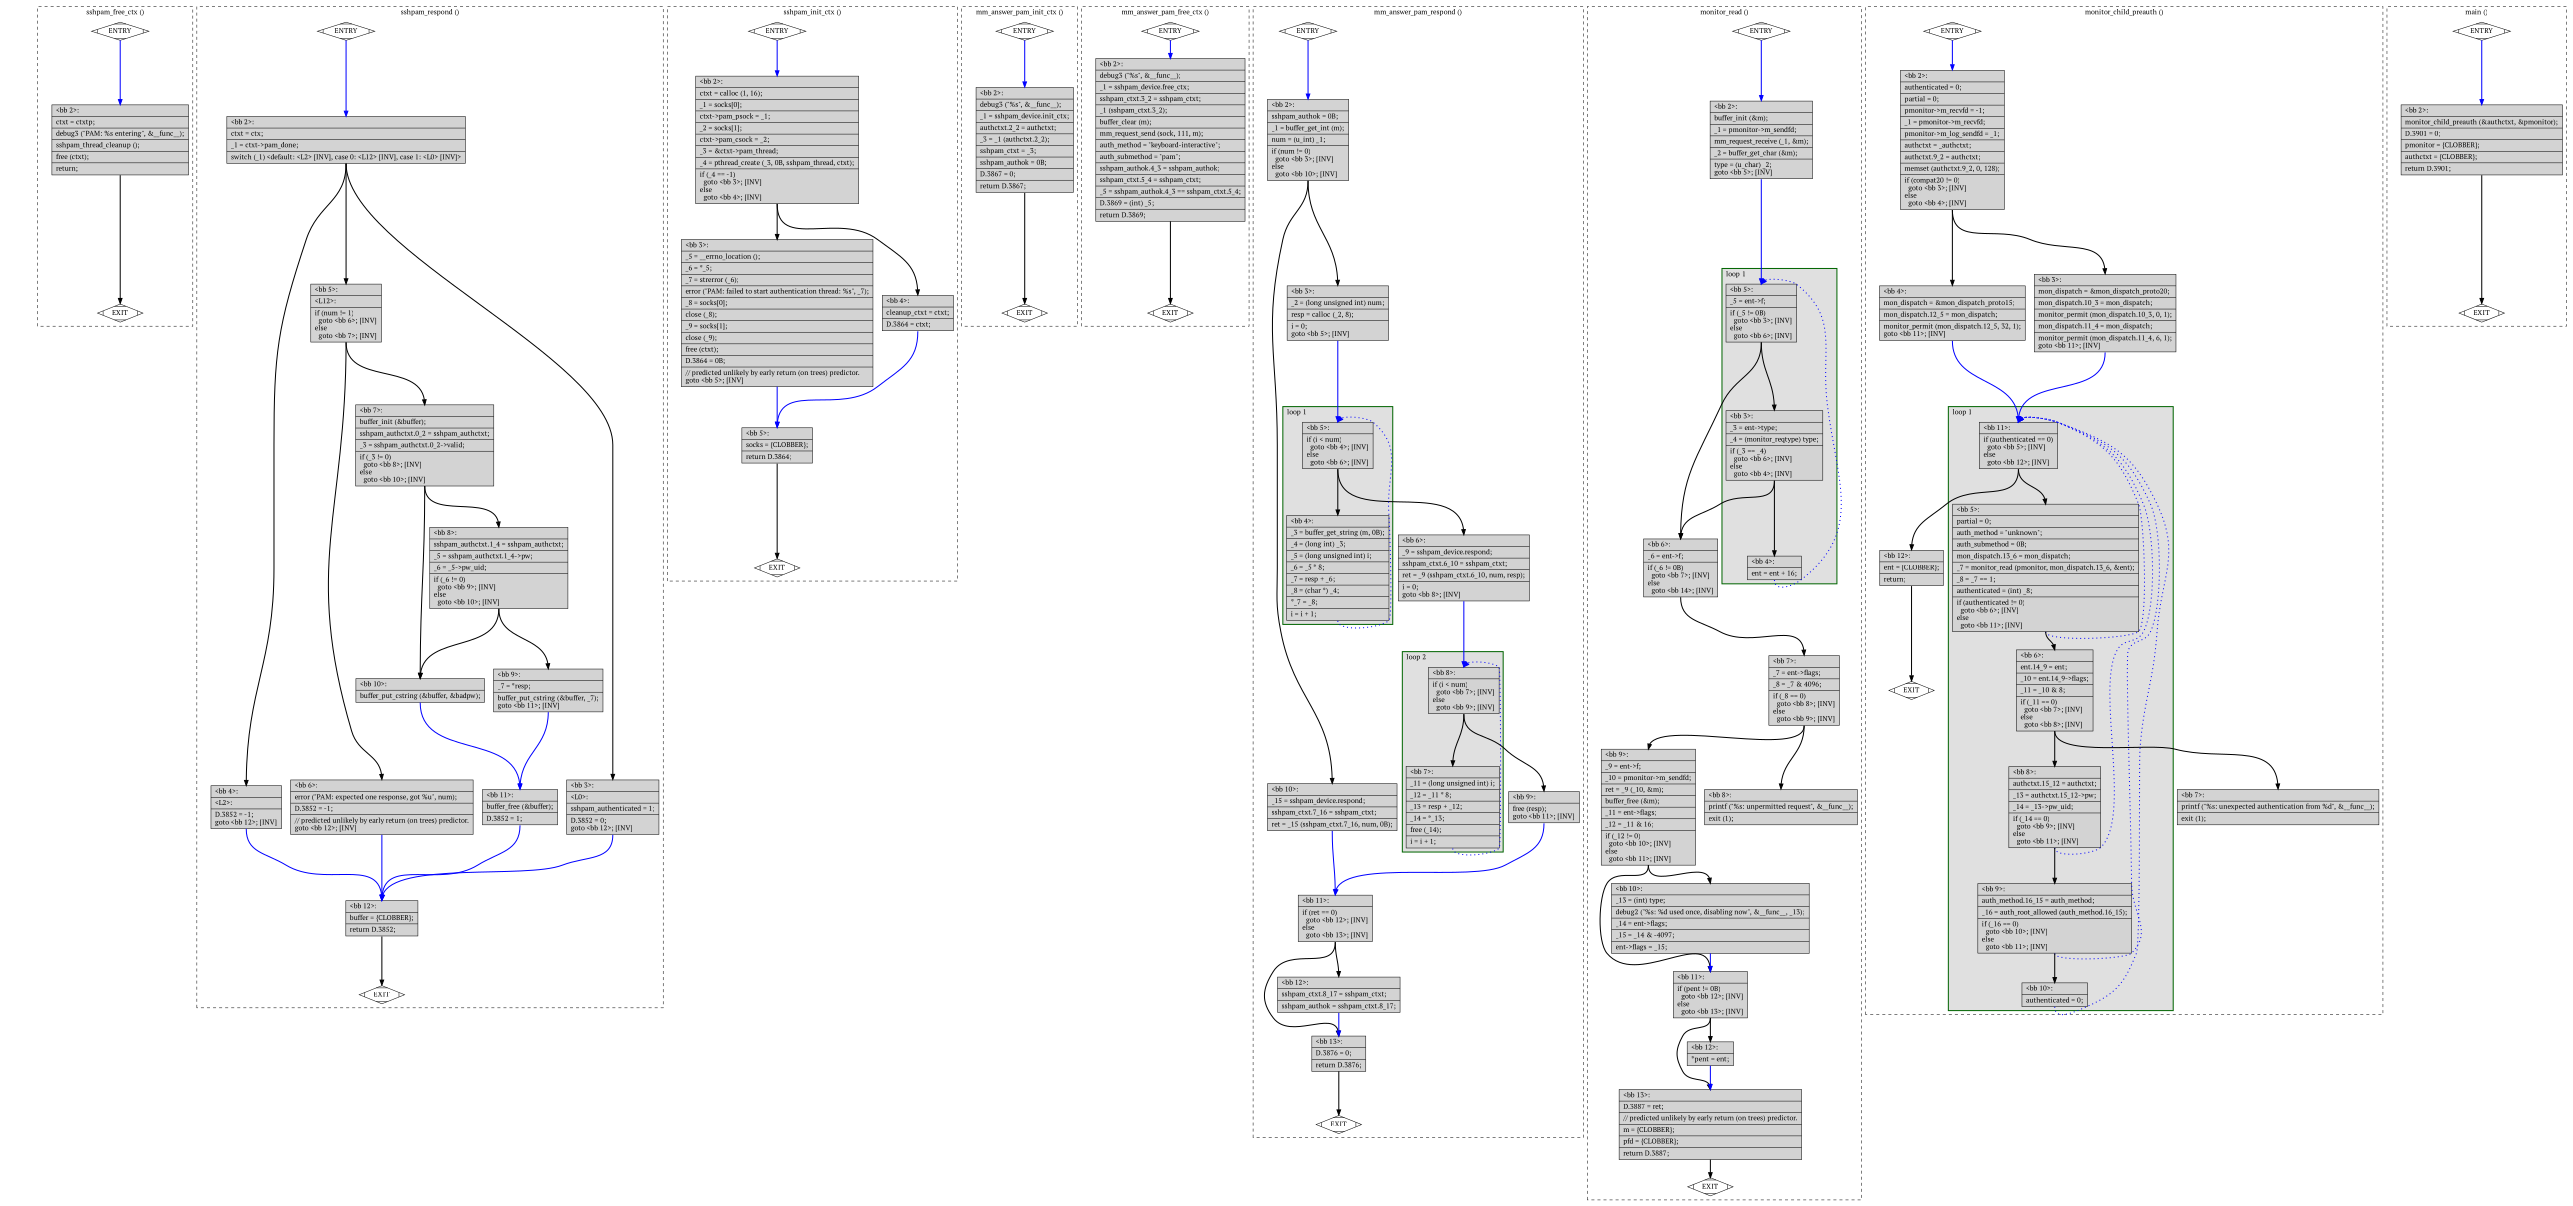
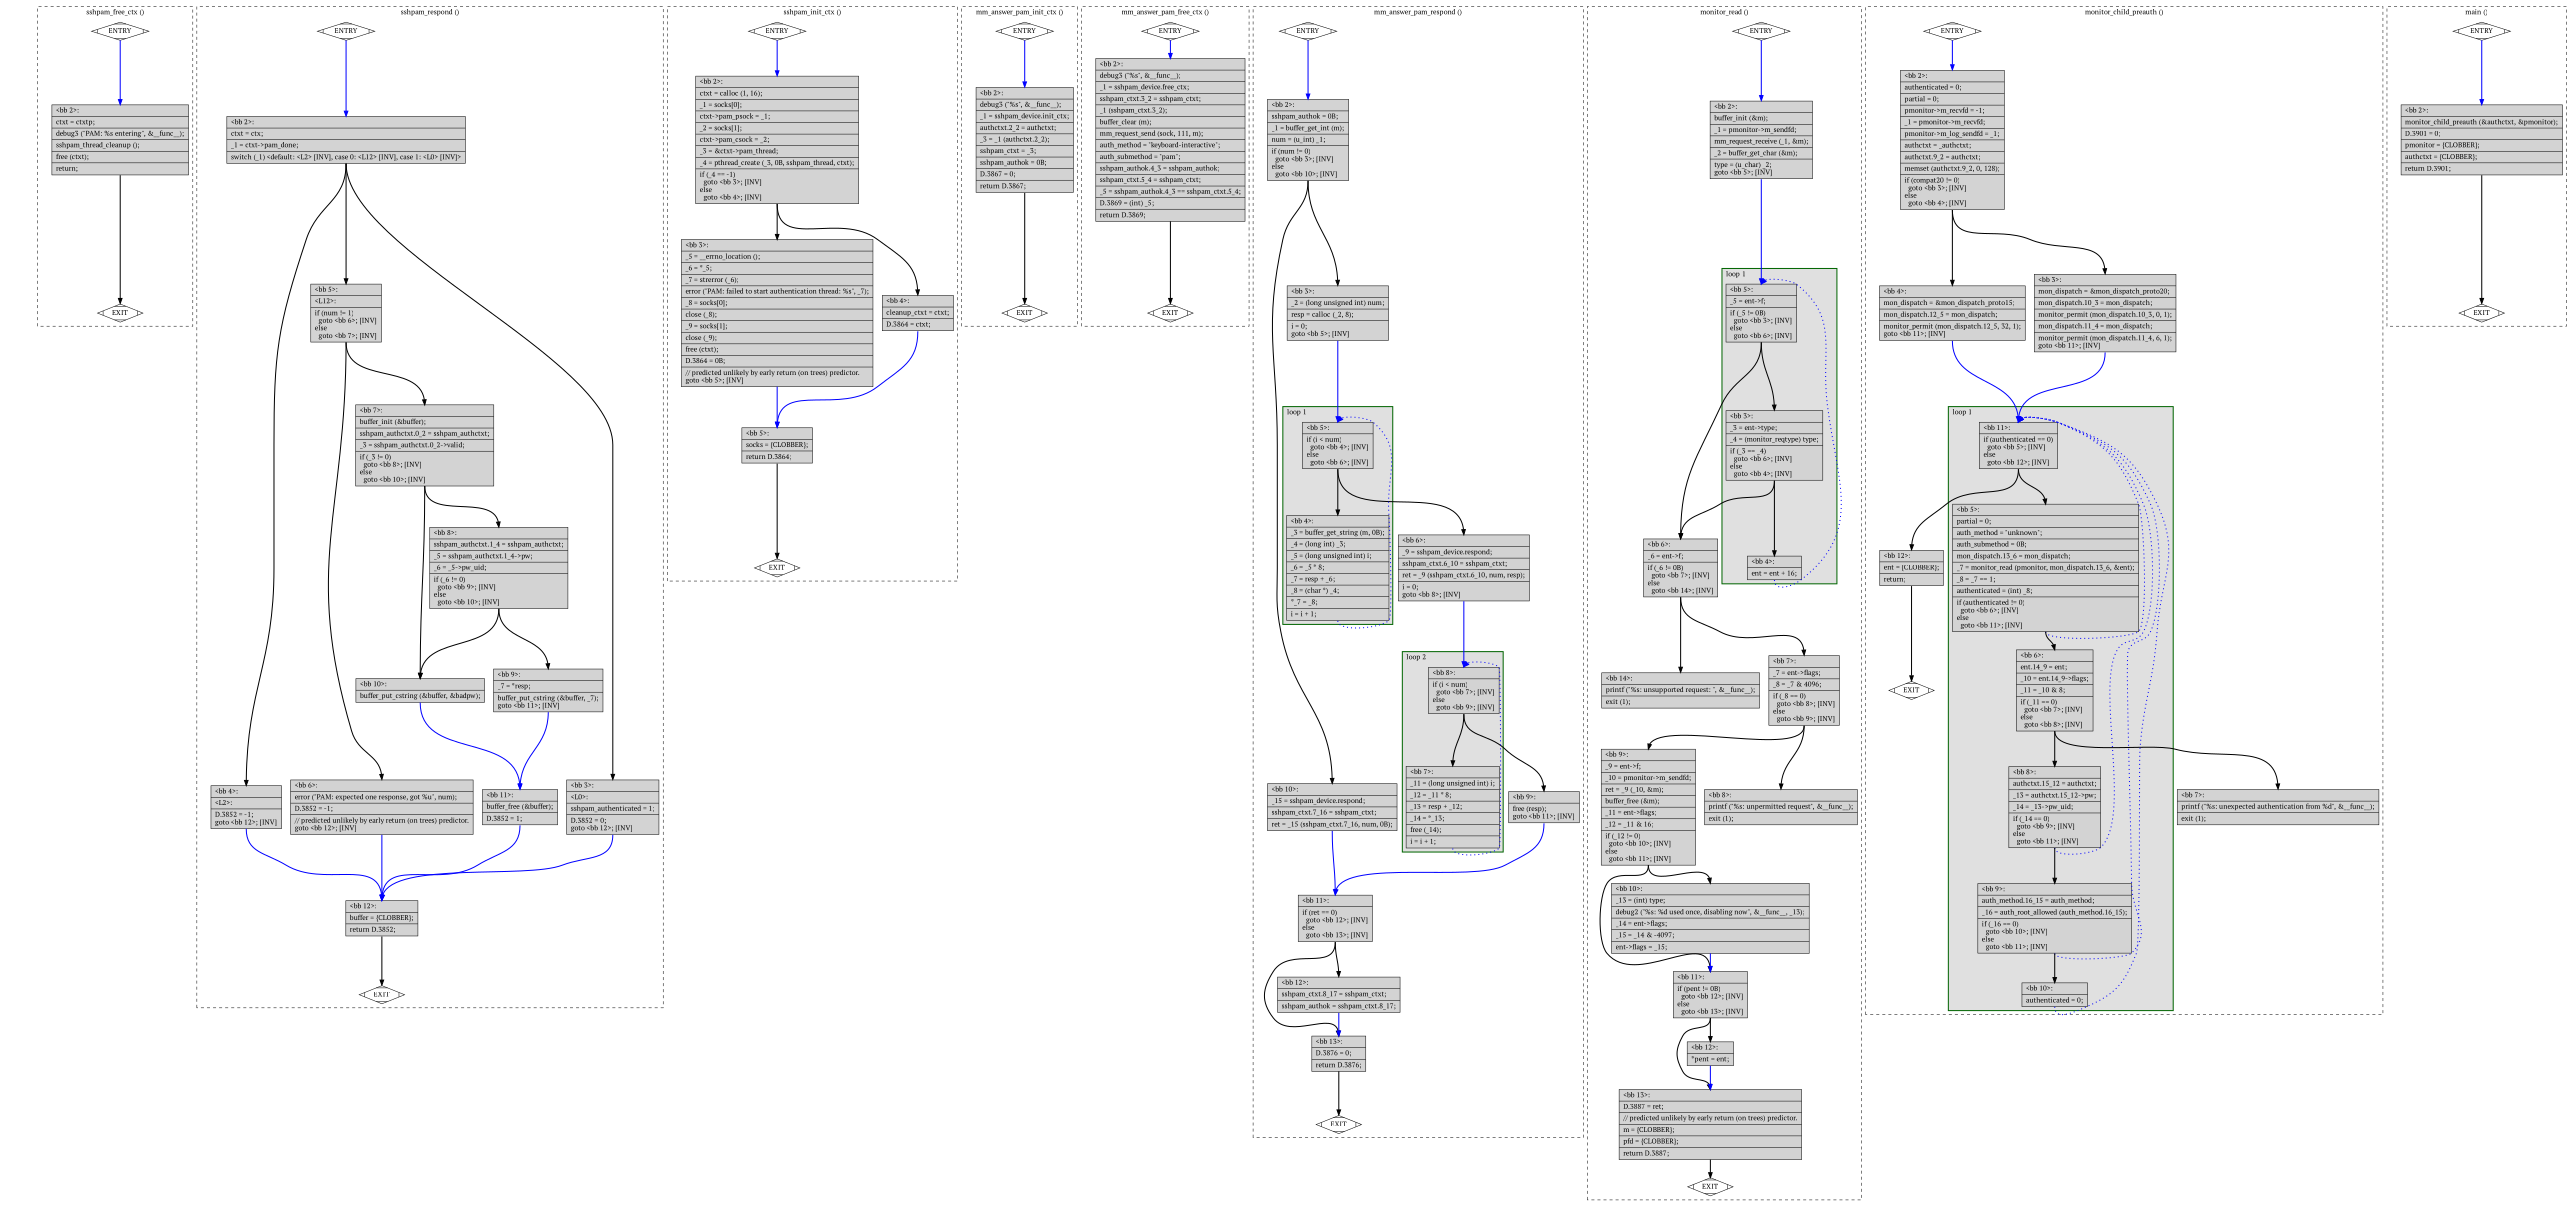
none -> (1681, 690)
